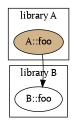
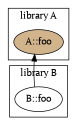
(43, 70) -> (34, 74)
